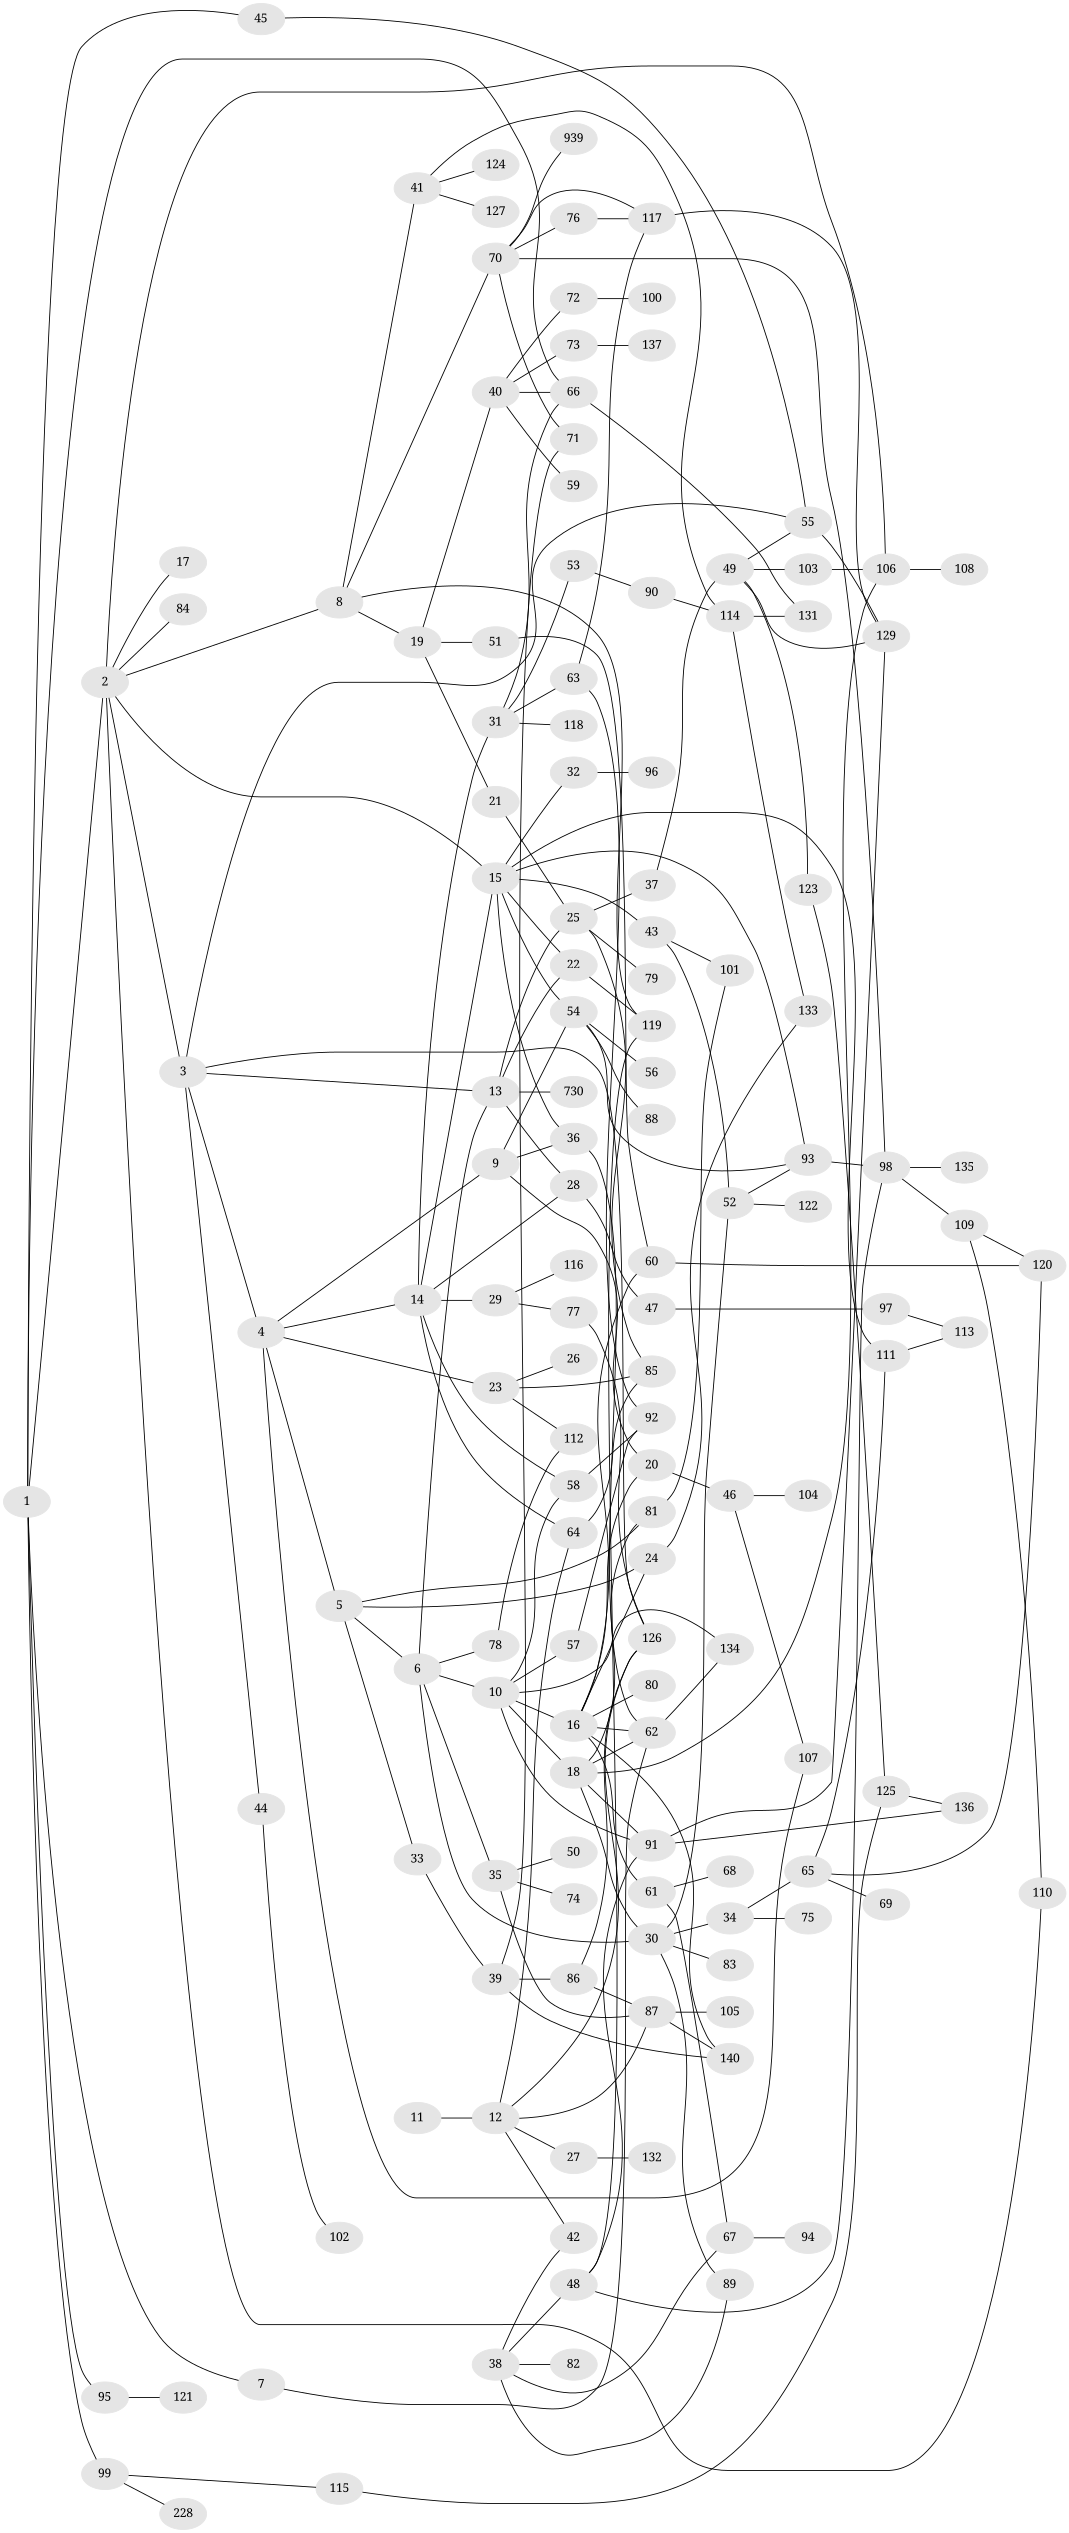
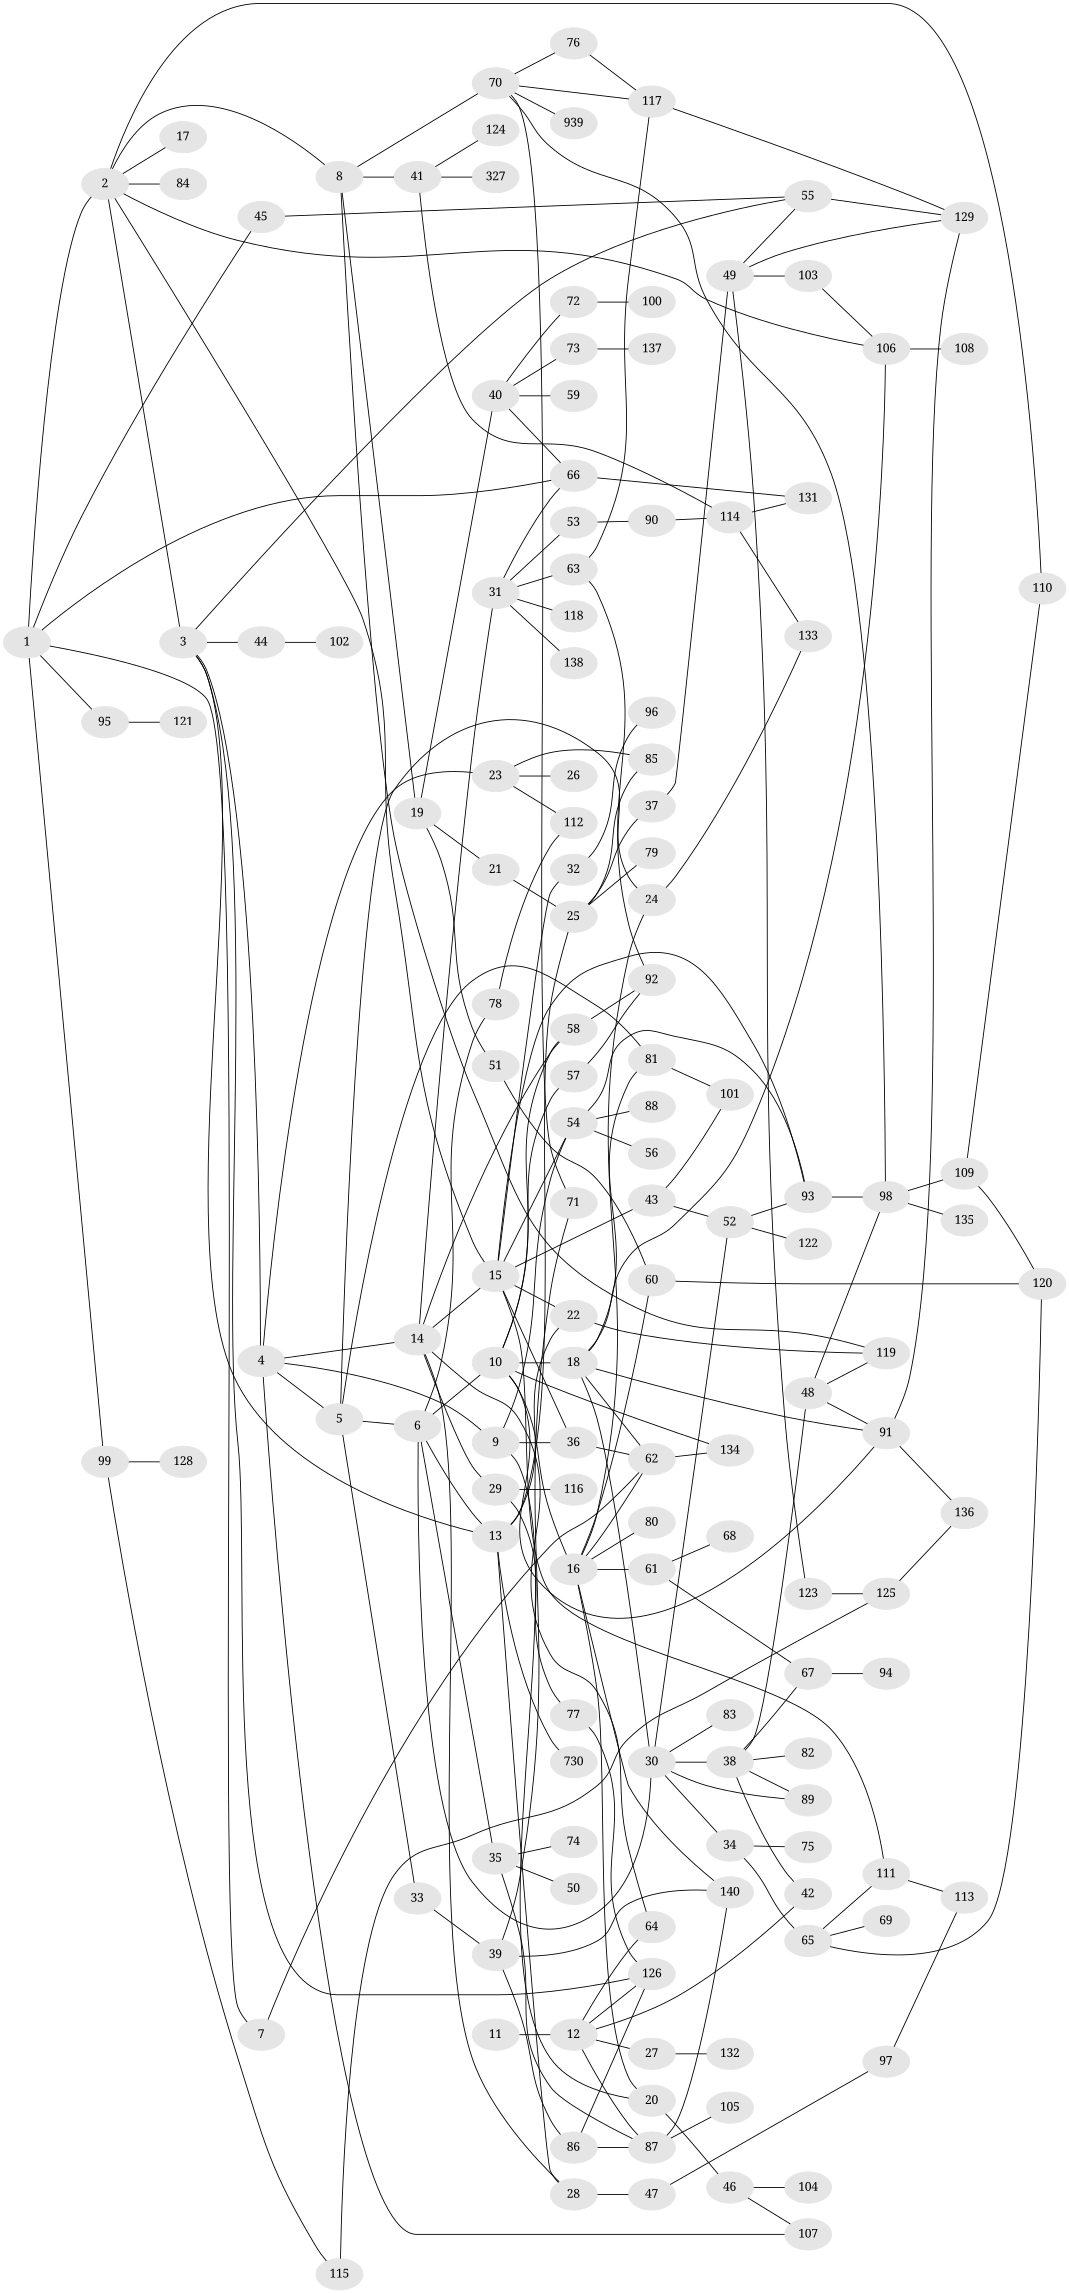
(496, 212) -> (496, 177)
none -> (574, 663)
(613, 1452) -> none
none -> (691, 1762)
(183, 2514) -> (183, 1462)
